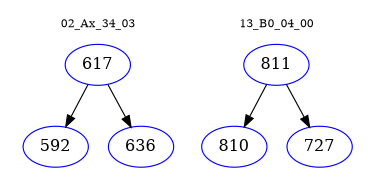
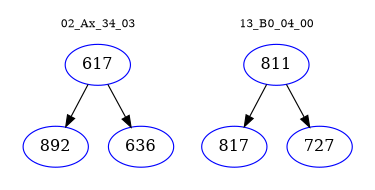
(56, 147) -> (56, 147)
(234, 147) -> (234, 147)
